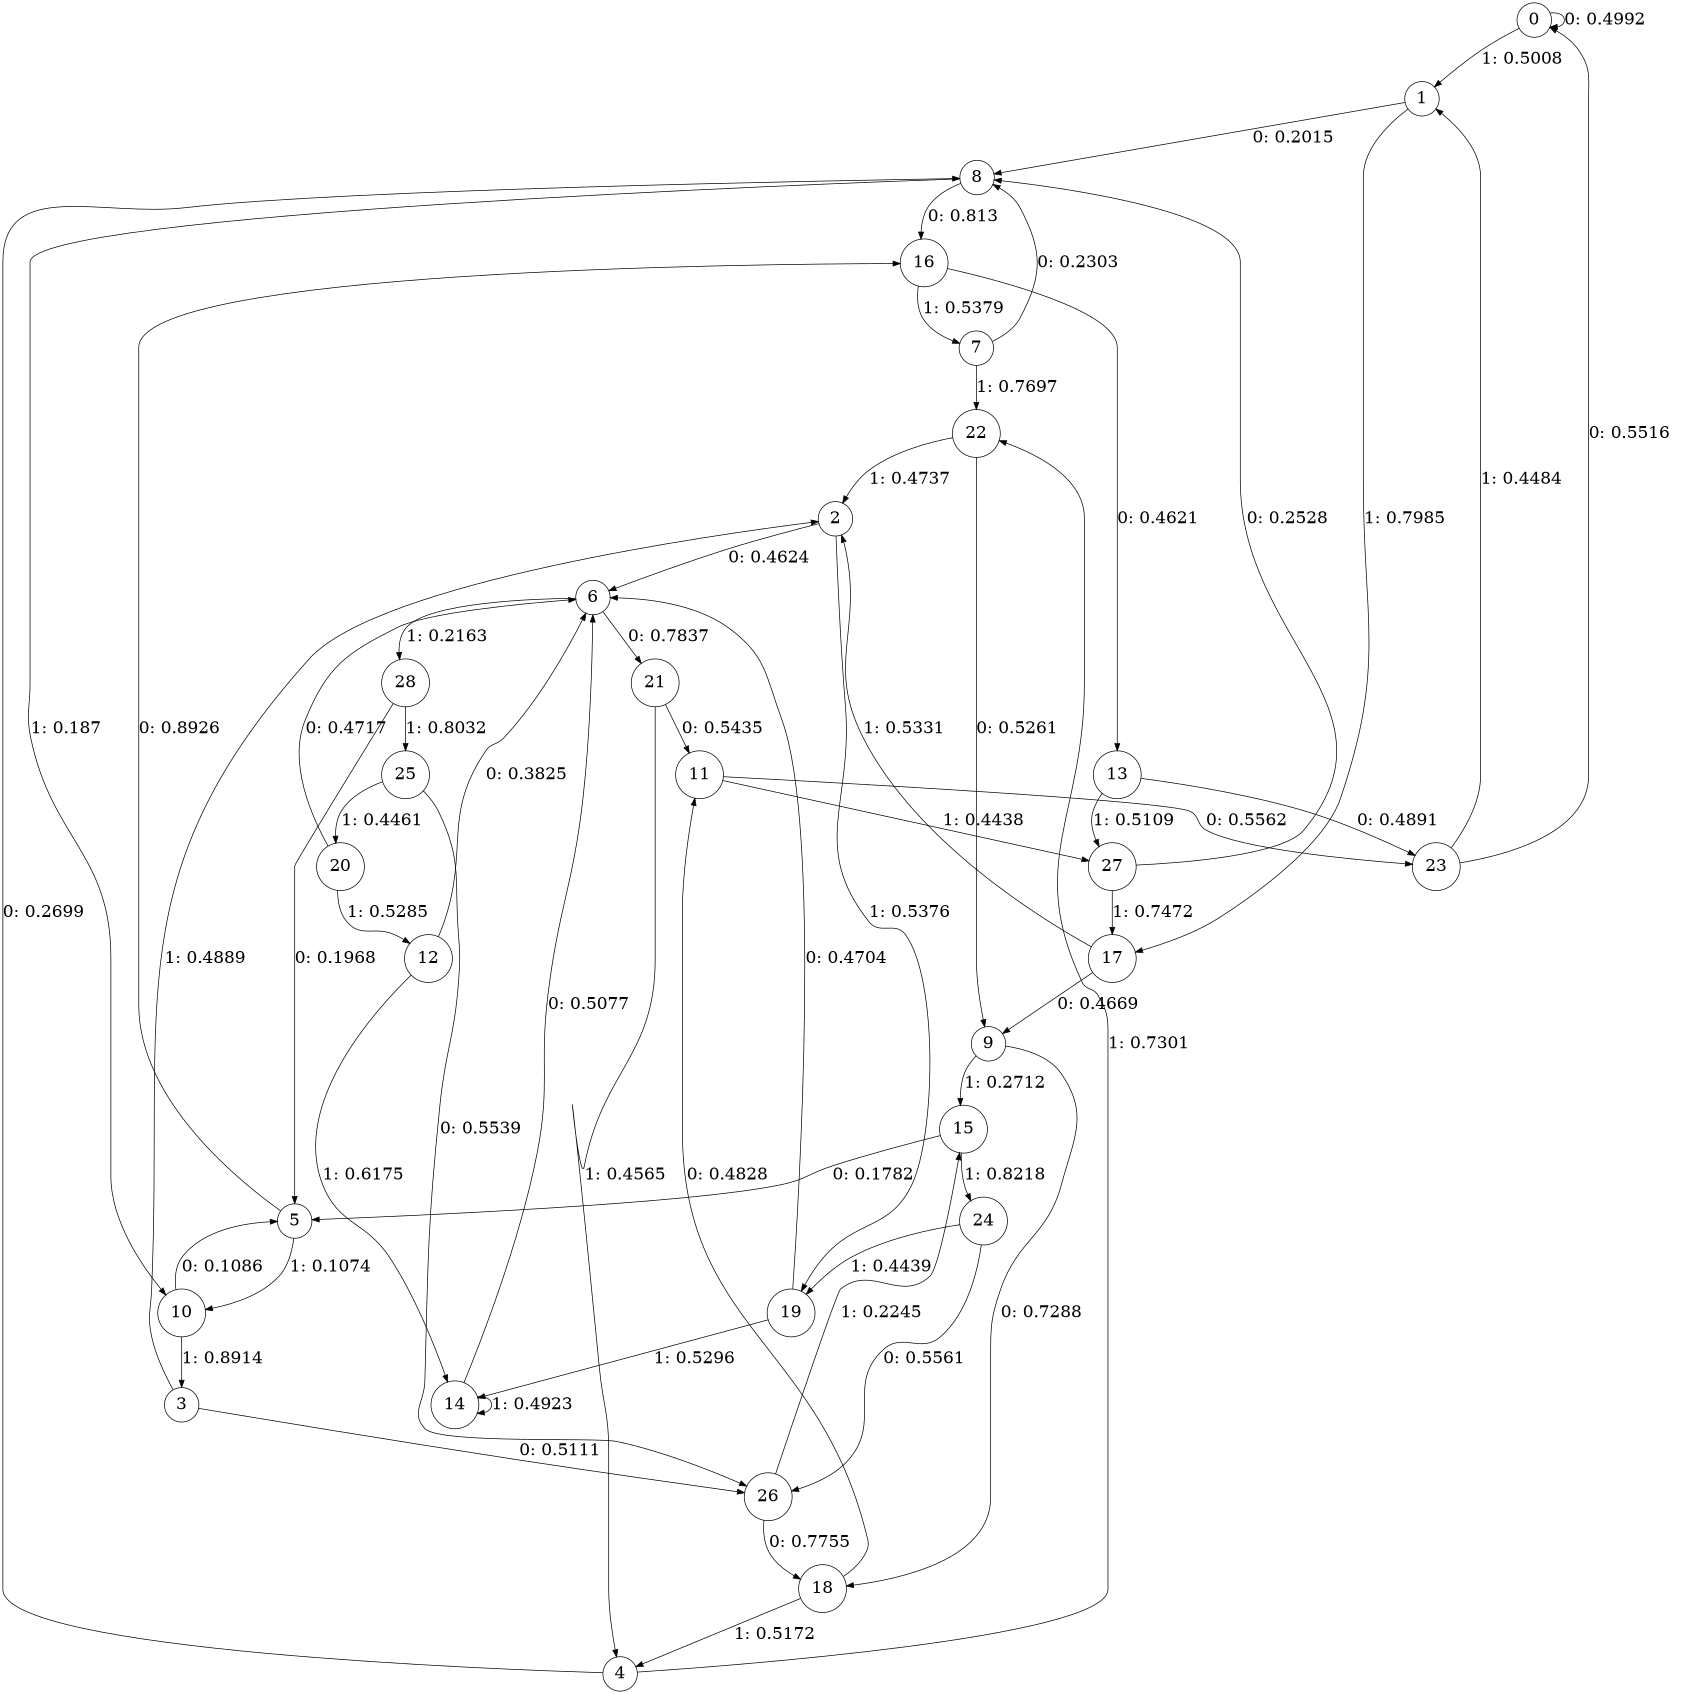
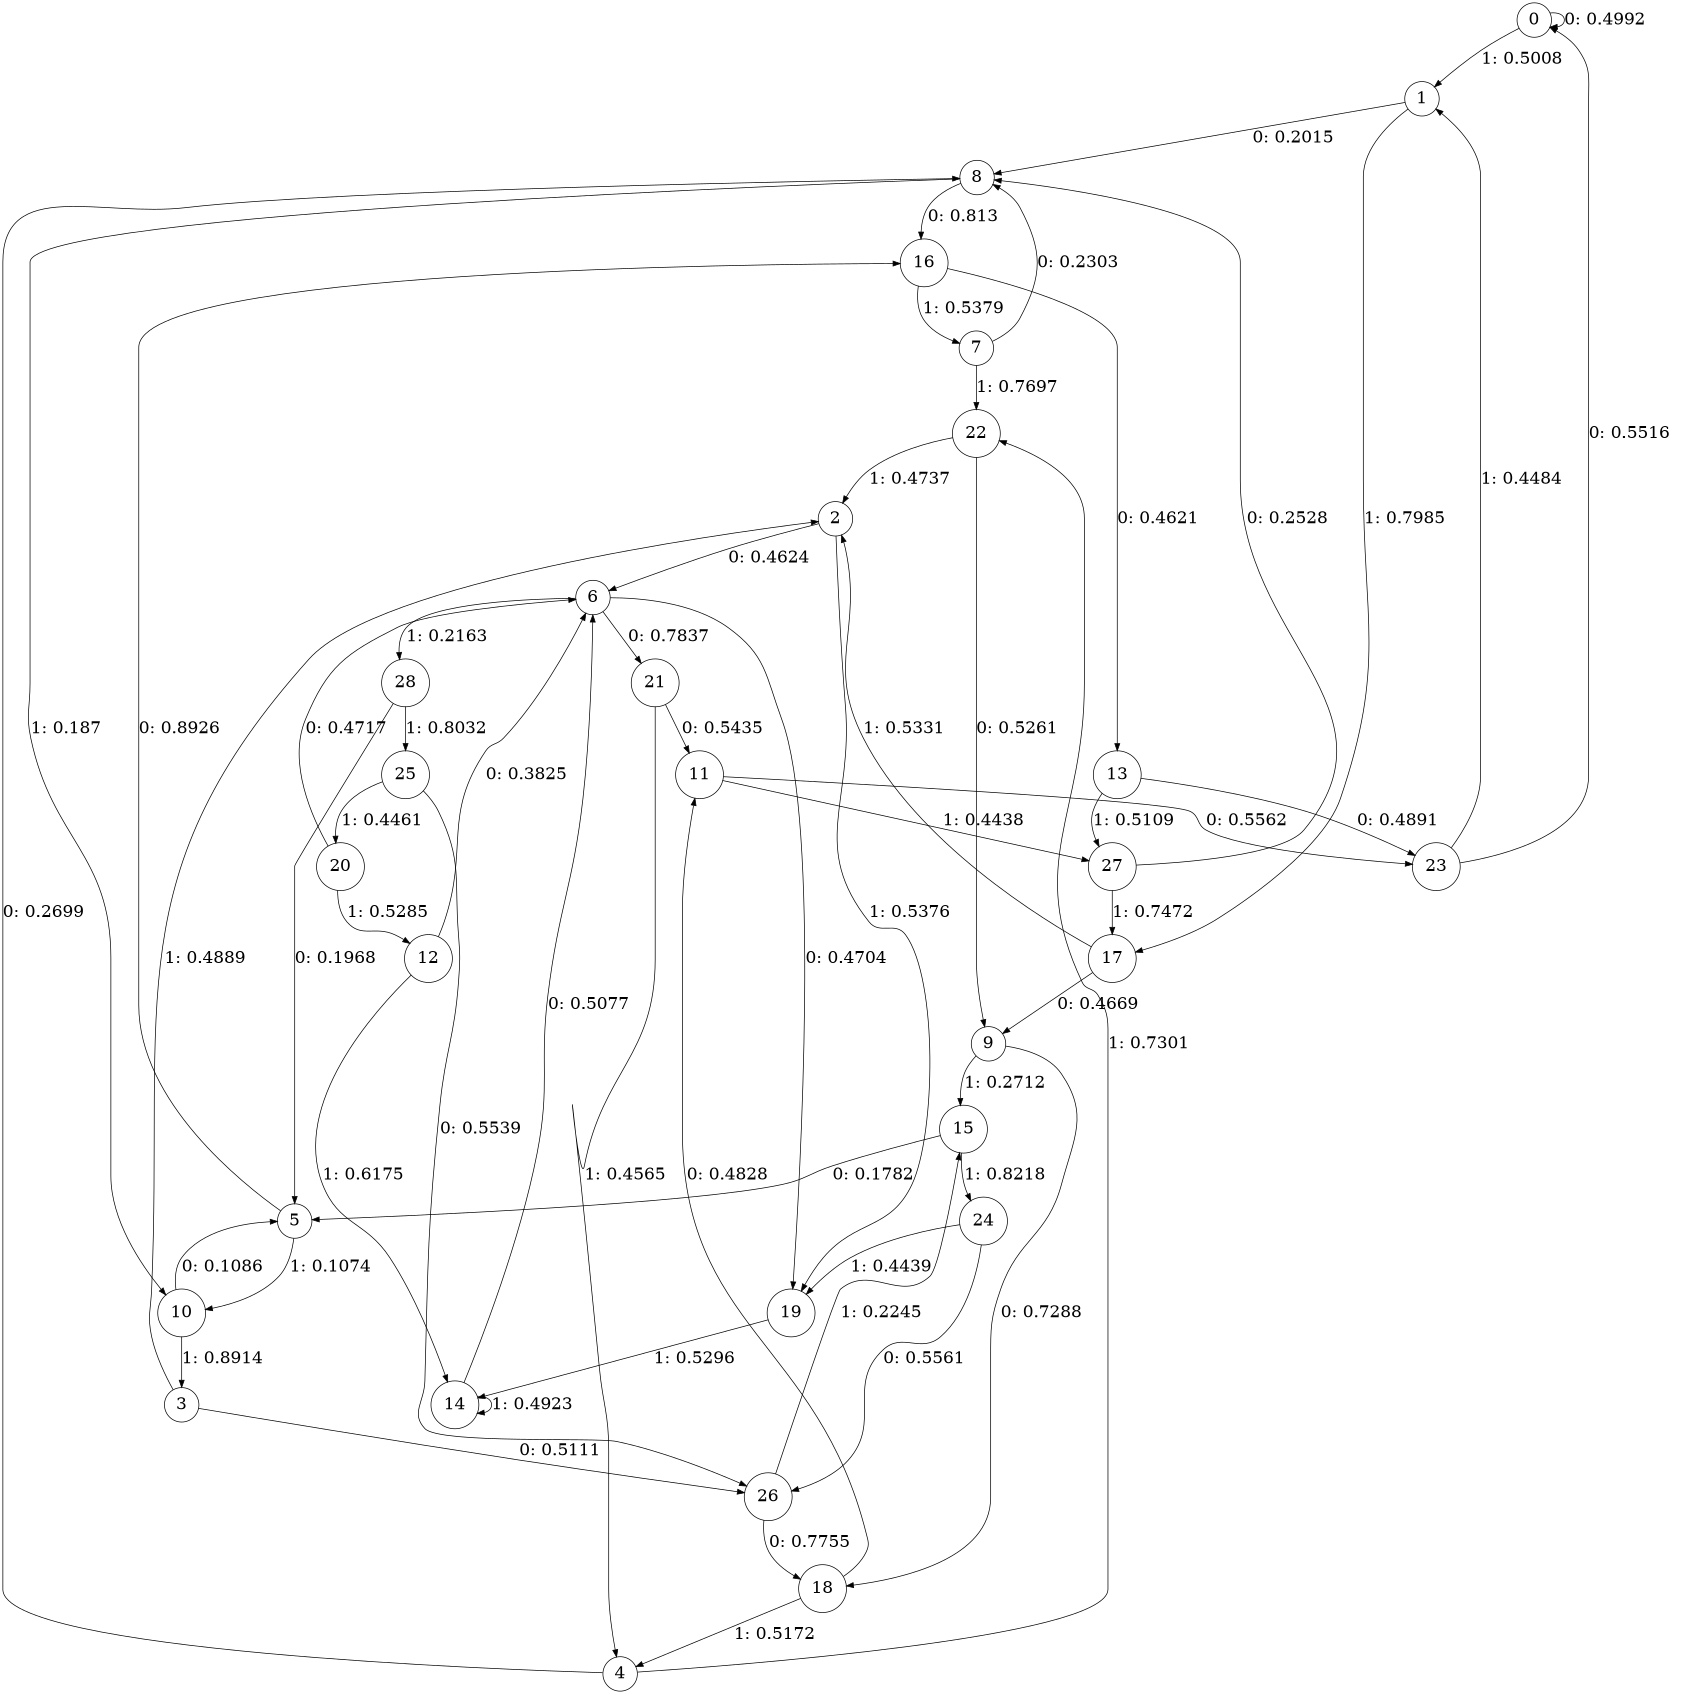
(803, 891) -> (803, 884)
